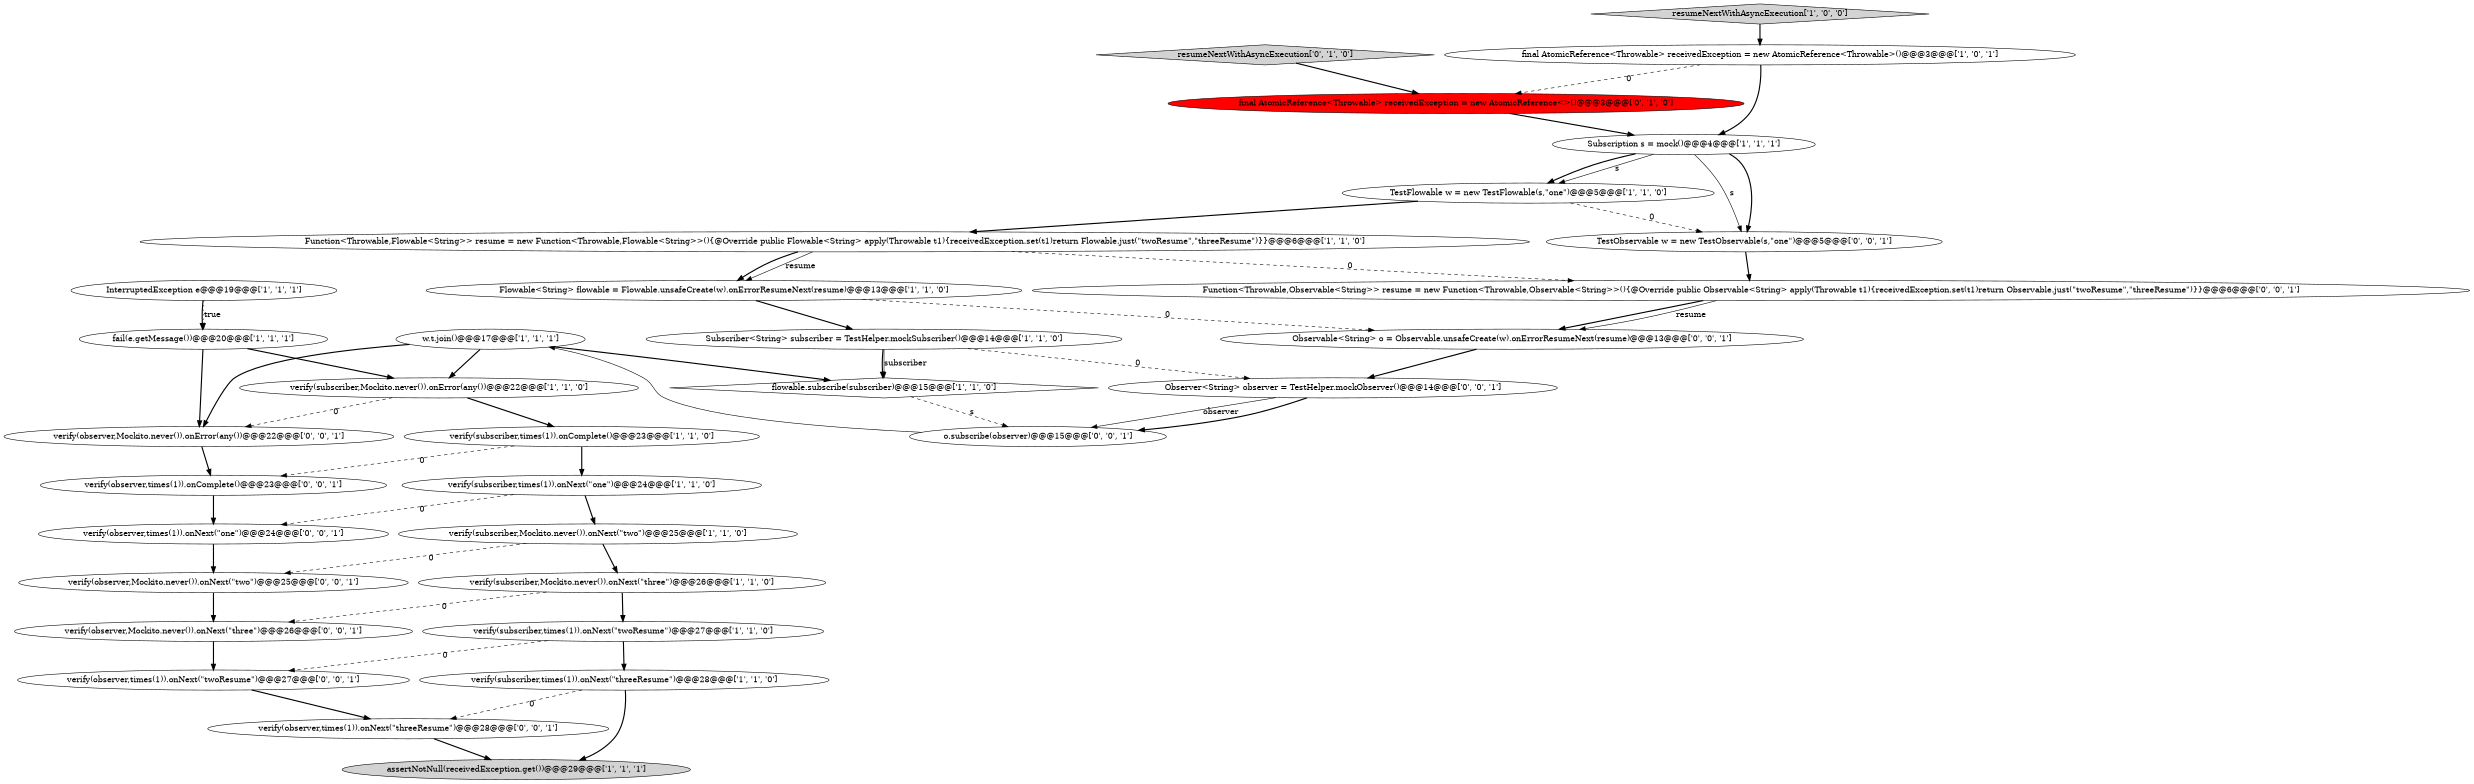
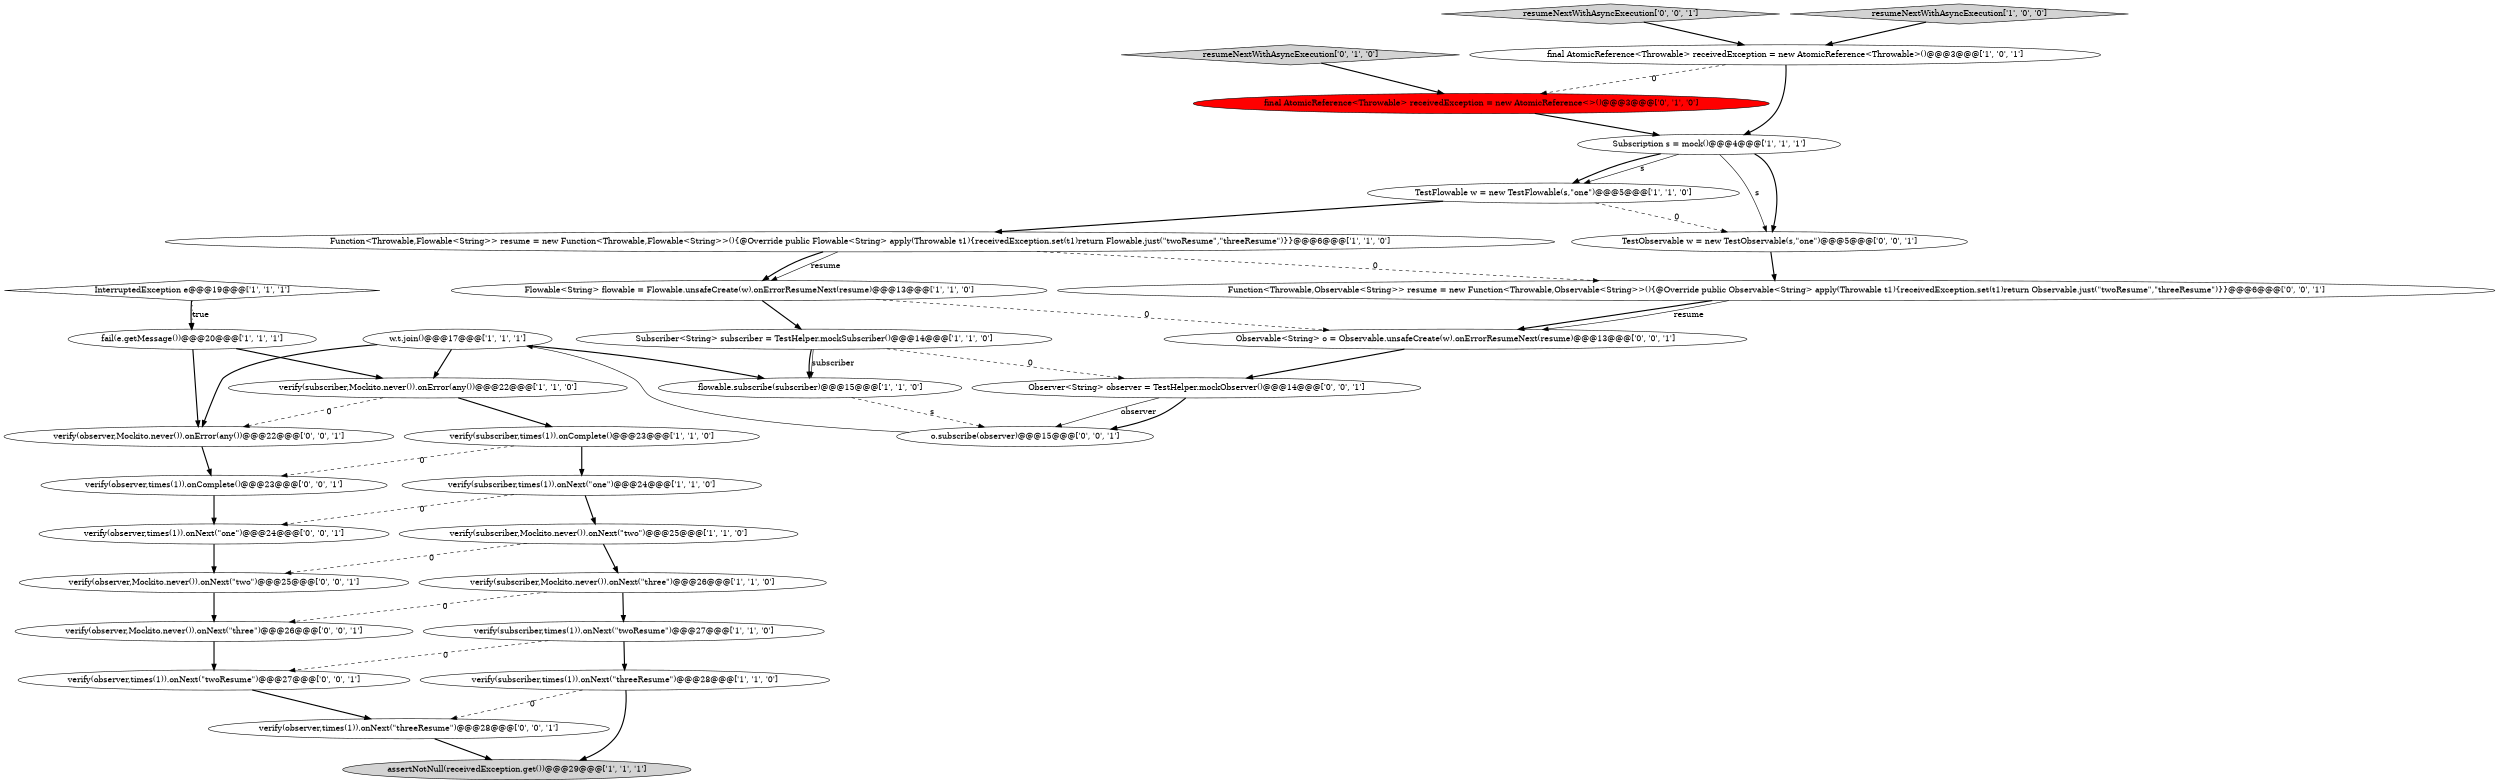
none -> (1611, 14)
(204, 290) -> (192, 290)
(884, 388) -> (810, 388)
